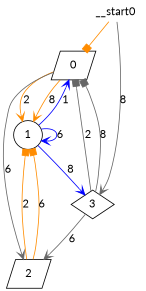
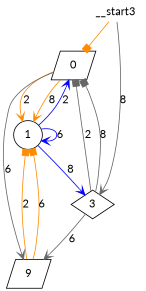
(116, 12) -> (116, 12)
(66, 100) -> (66, 100)
(29, 274) -> (29, 274)
